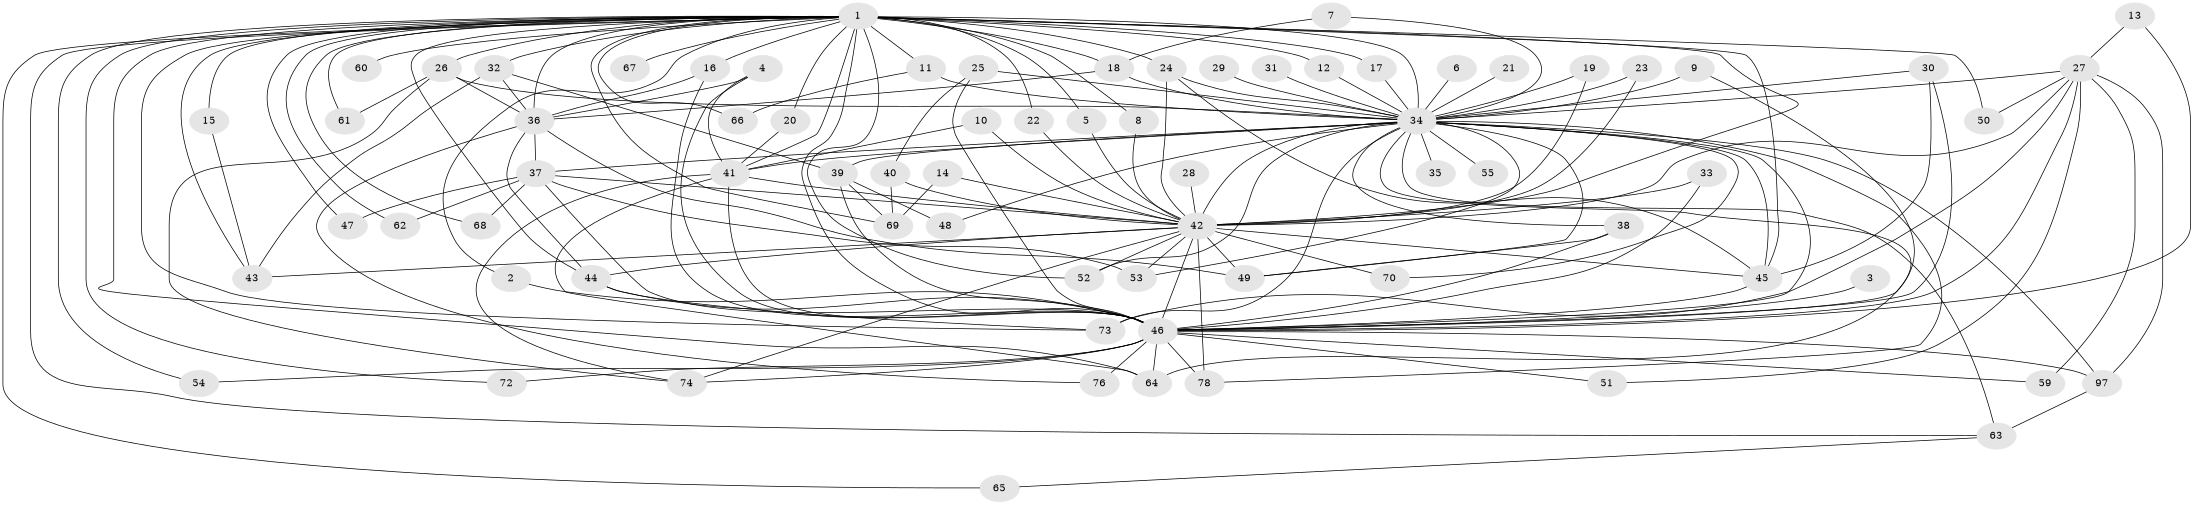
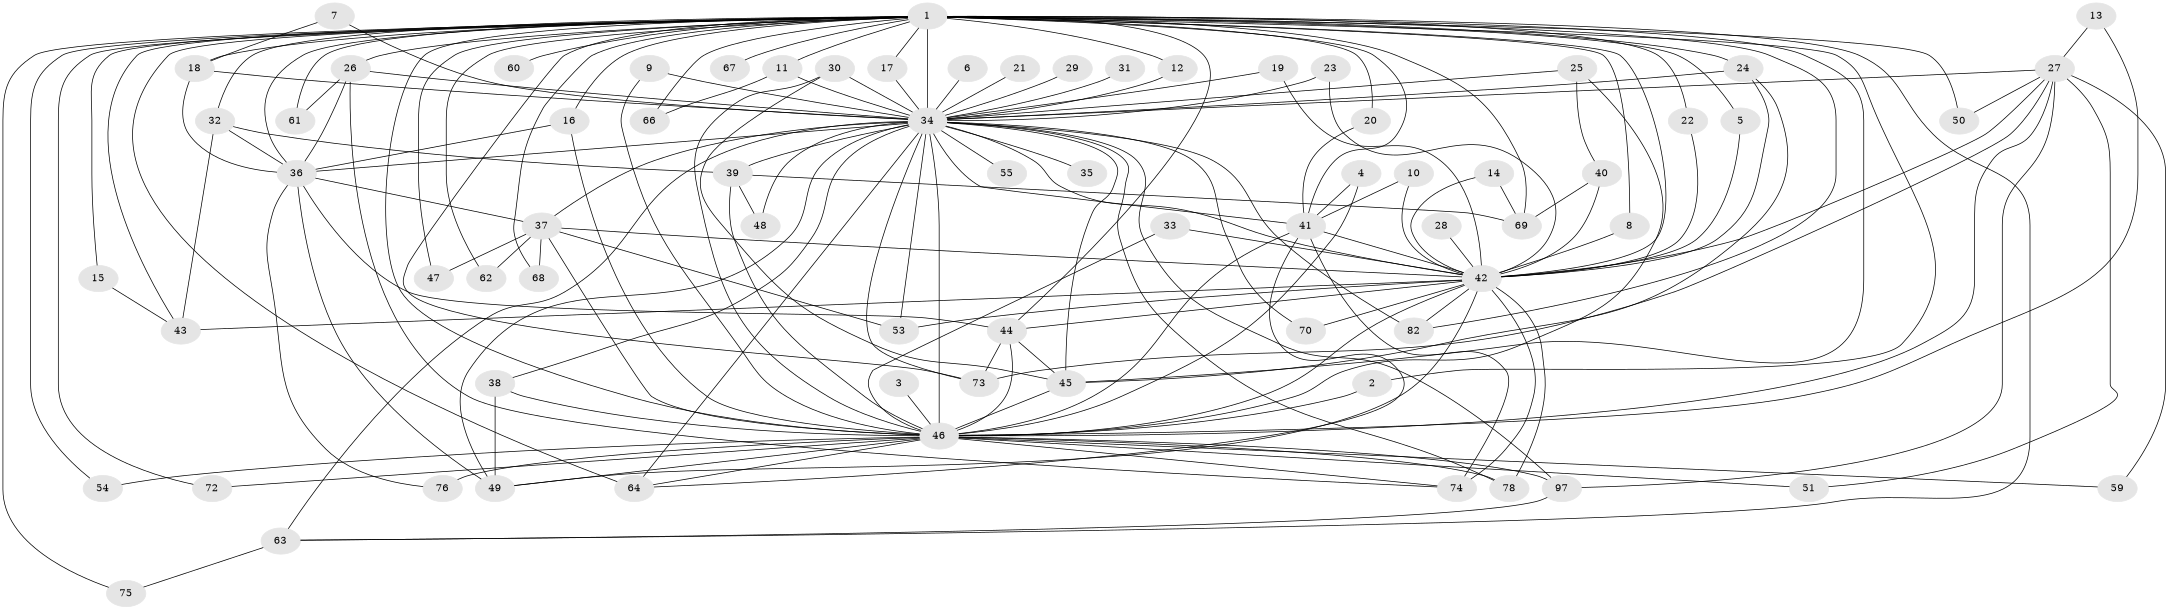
(661, 97) -> (612, 147)
(1454, 250) -> (1037, 357)
(1084, 279) -> (1414, 331)
none -> (717, 462)
(1000, 489) -> (126, 594)
